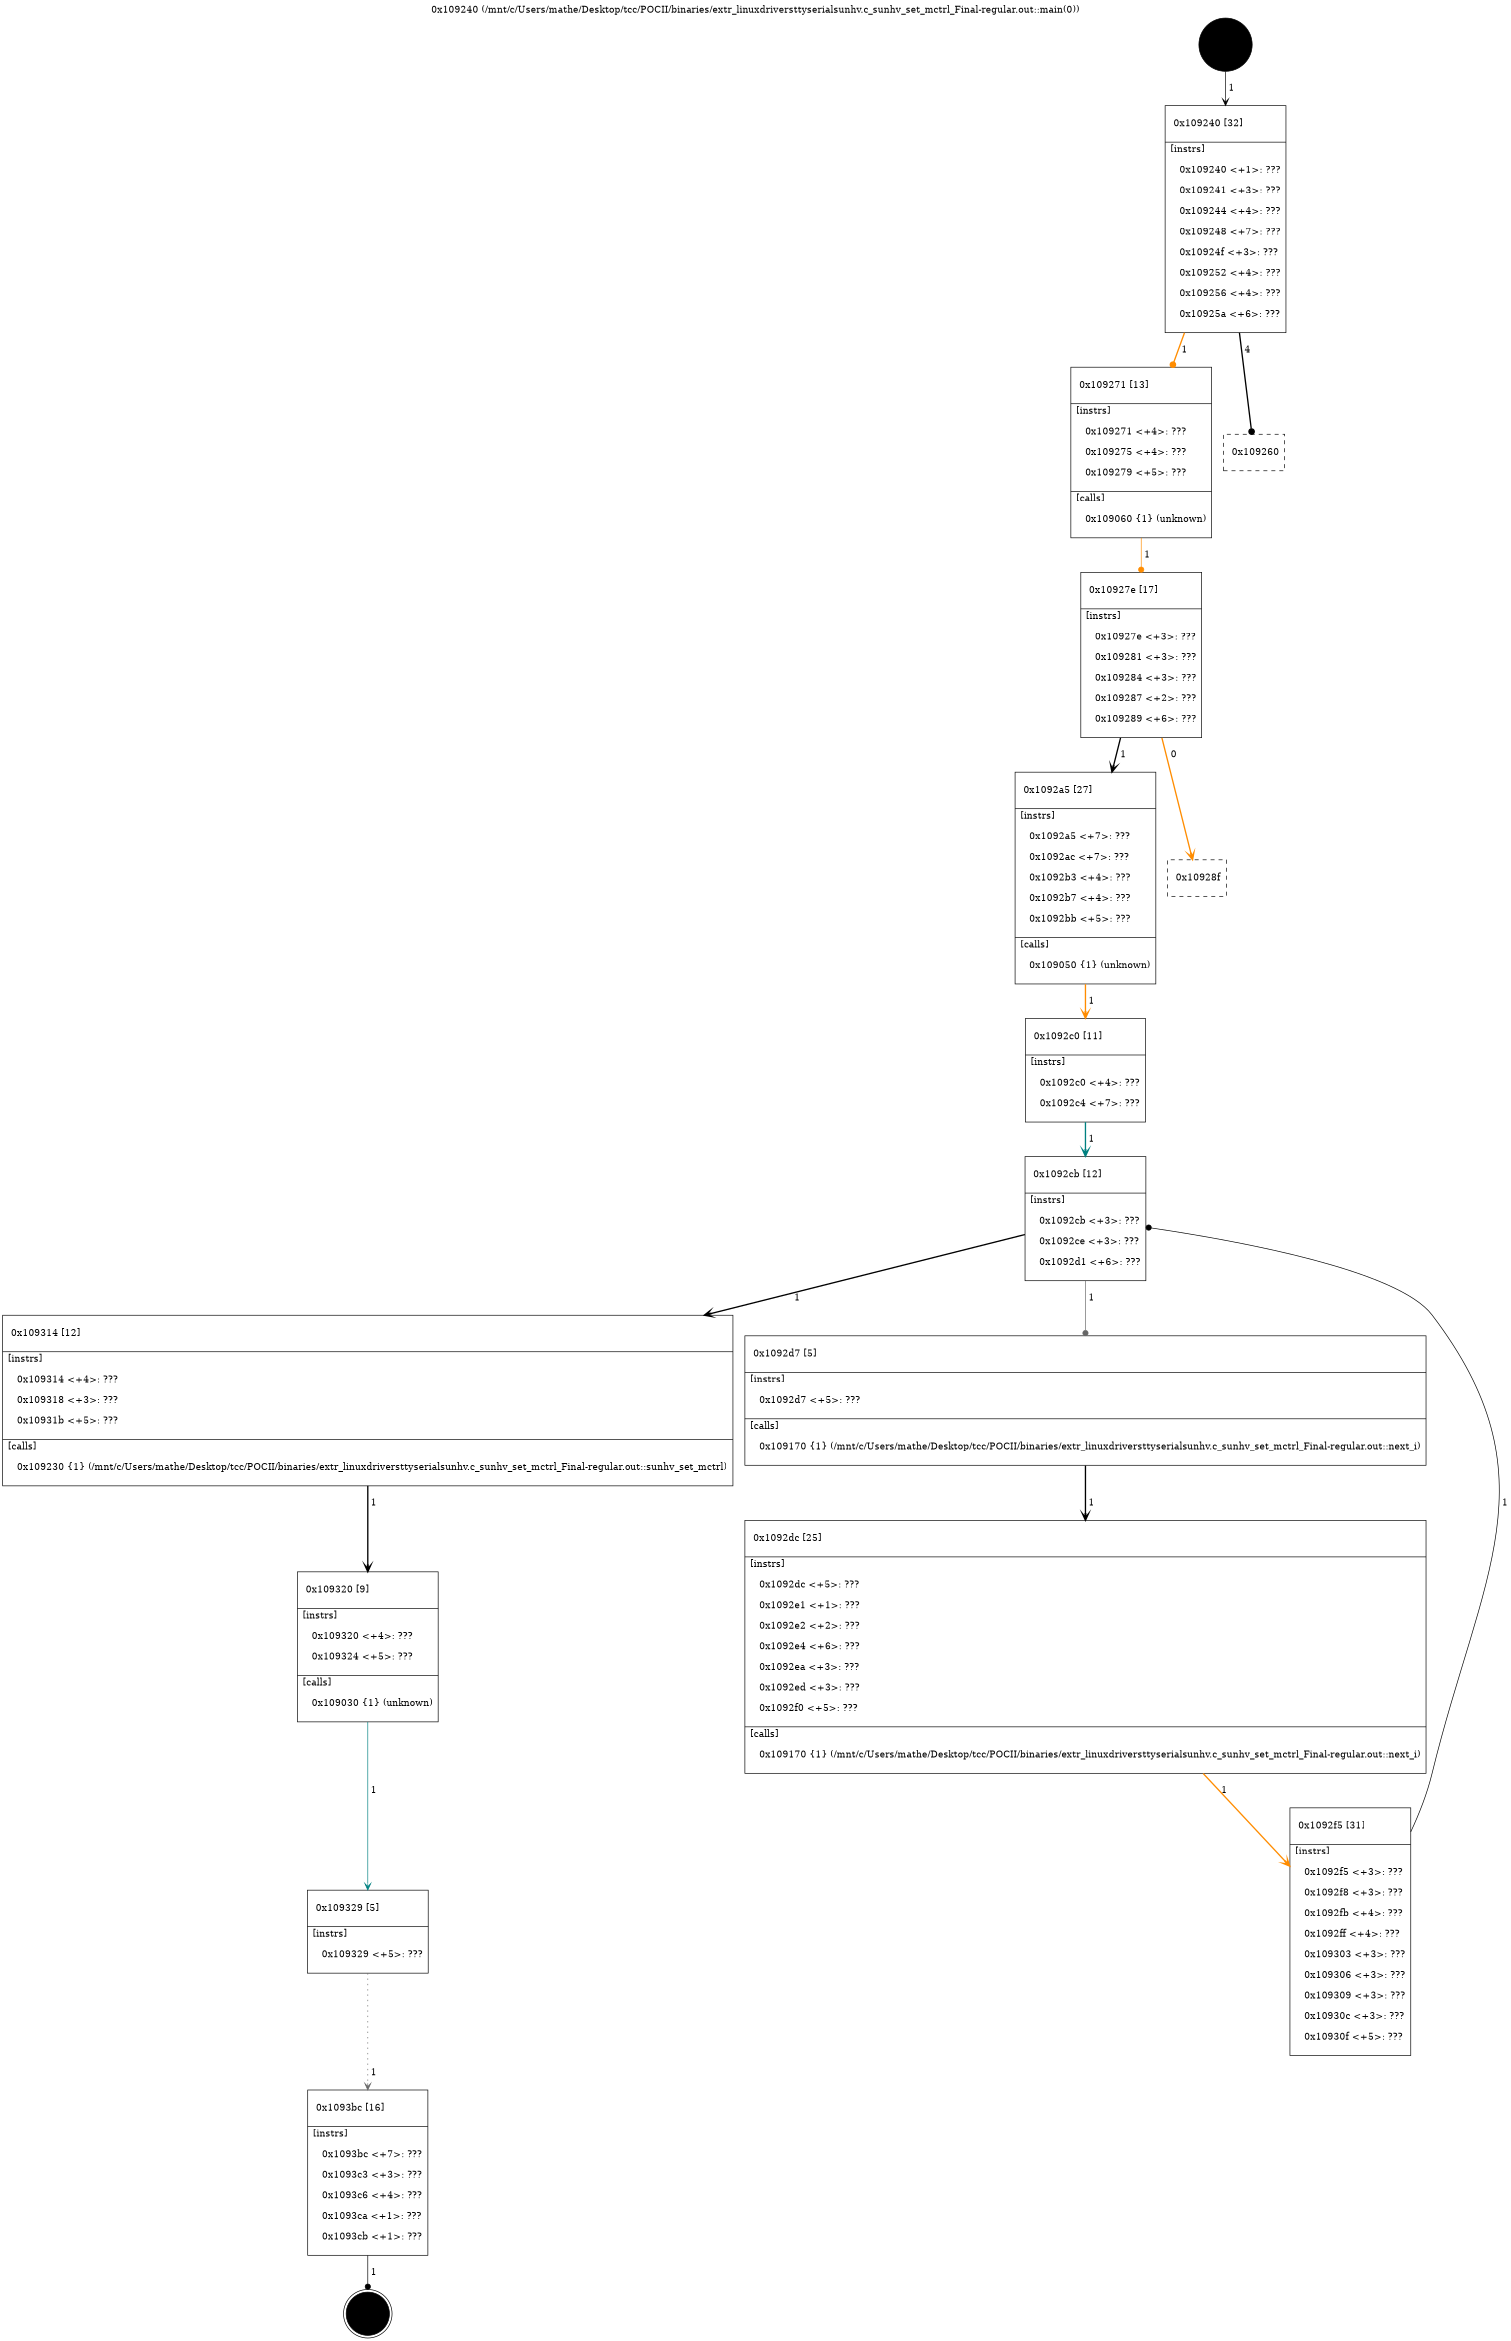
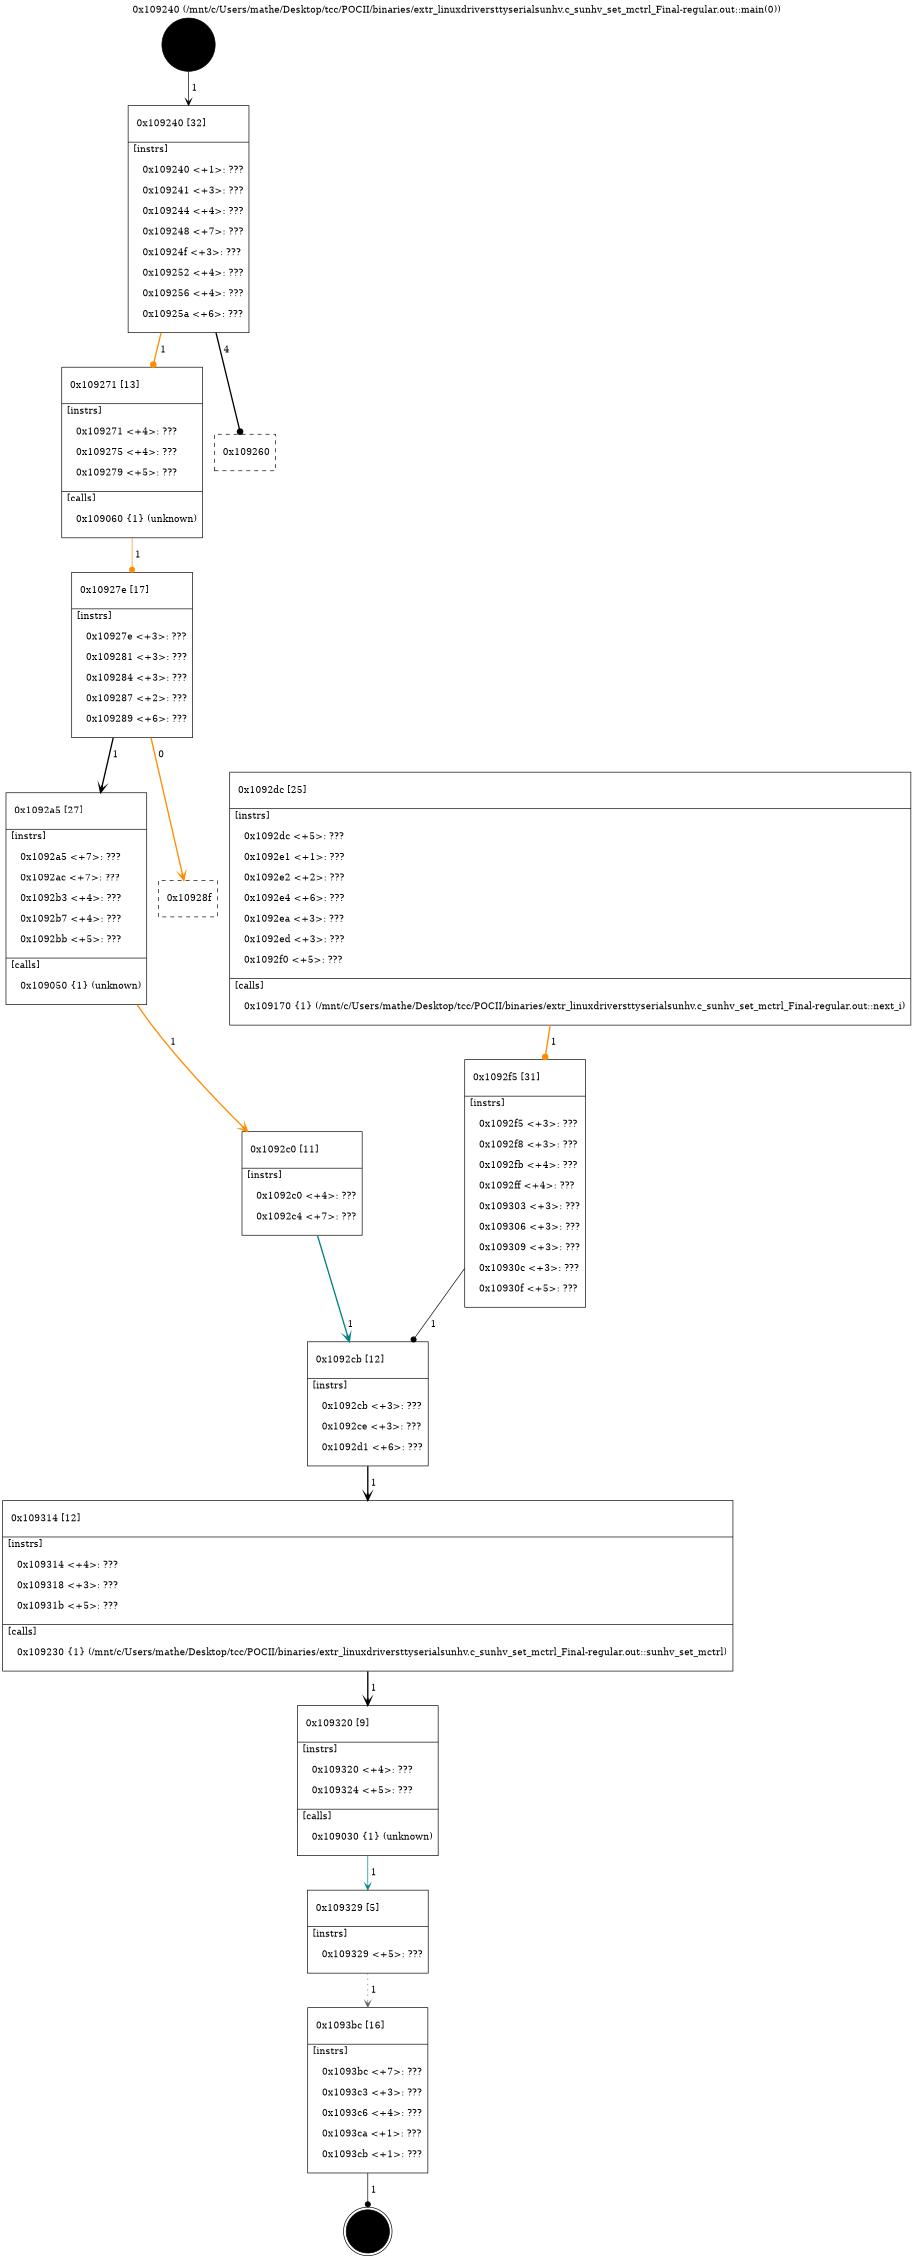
(1085, 1401) -> none
(1244, 1817) -> (548, 1040)
